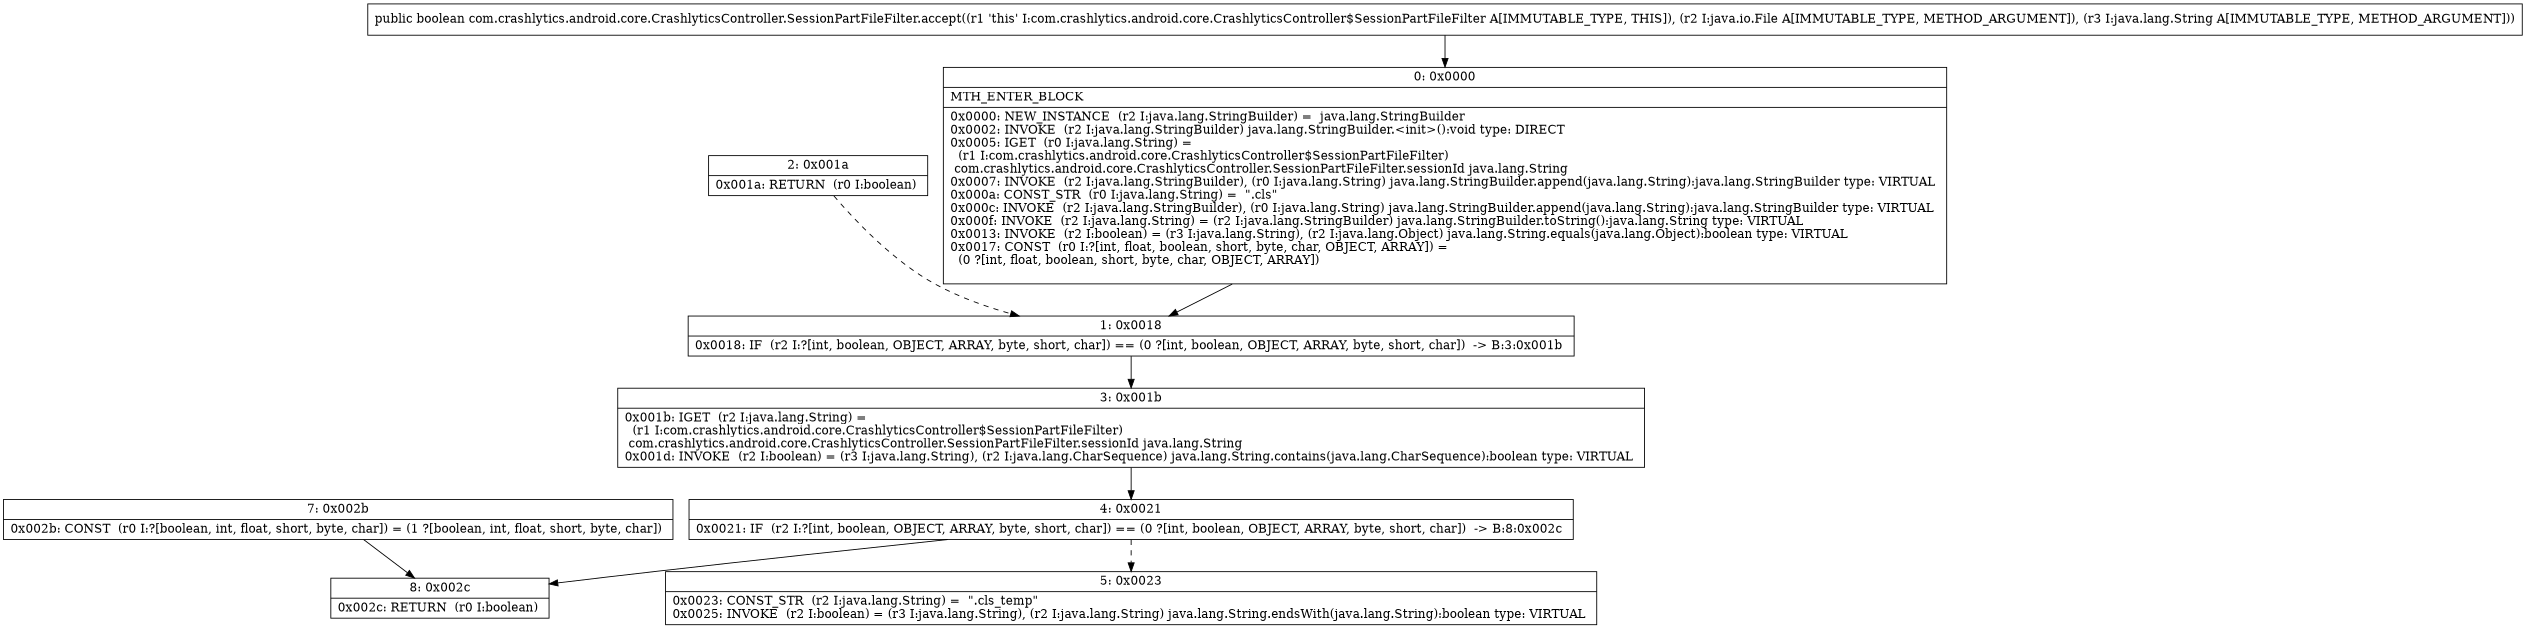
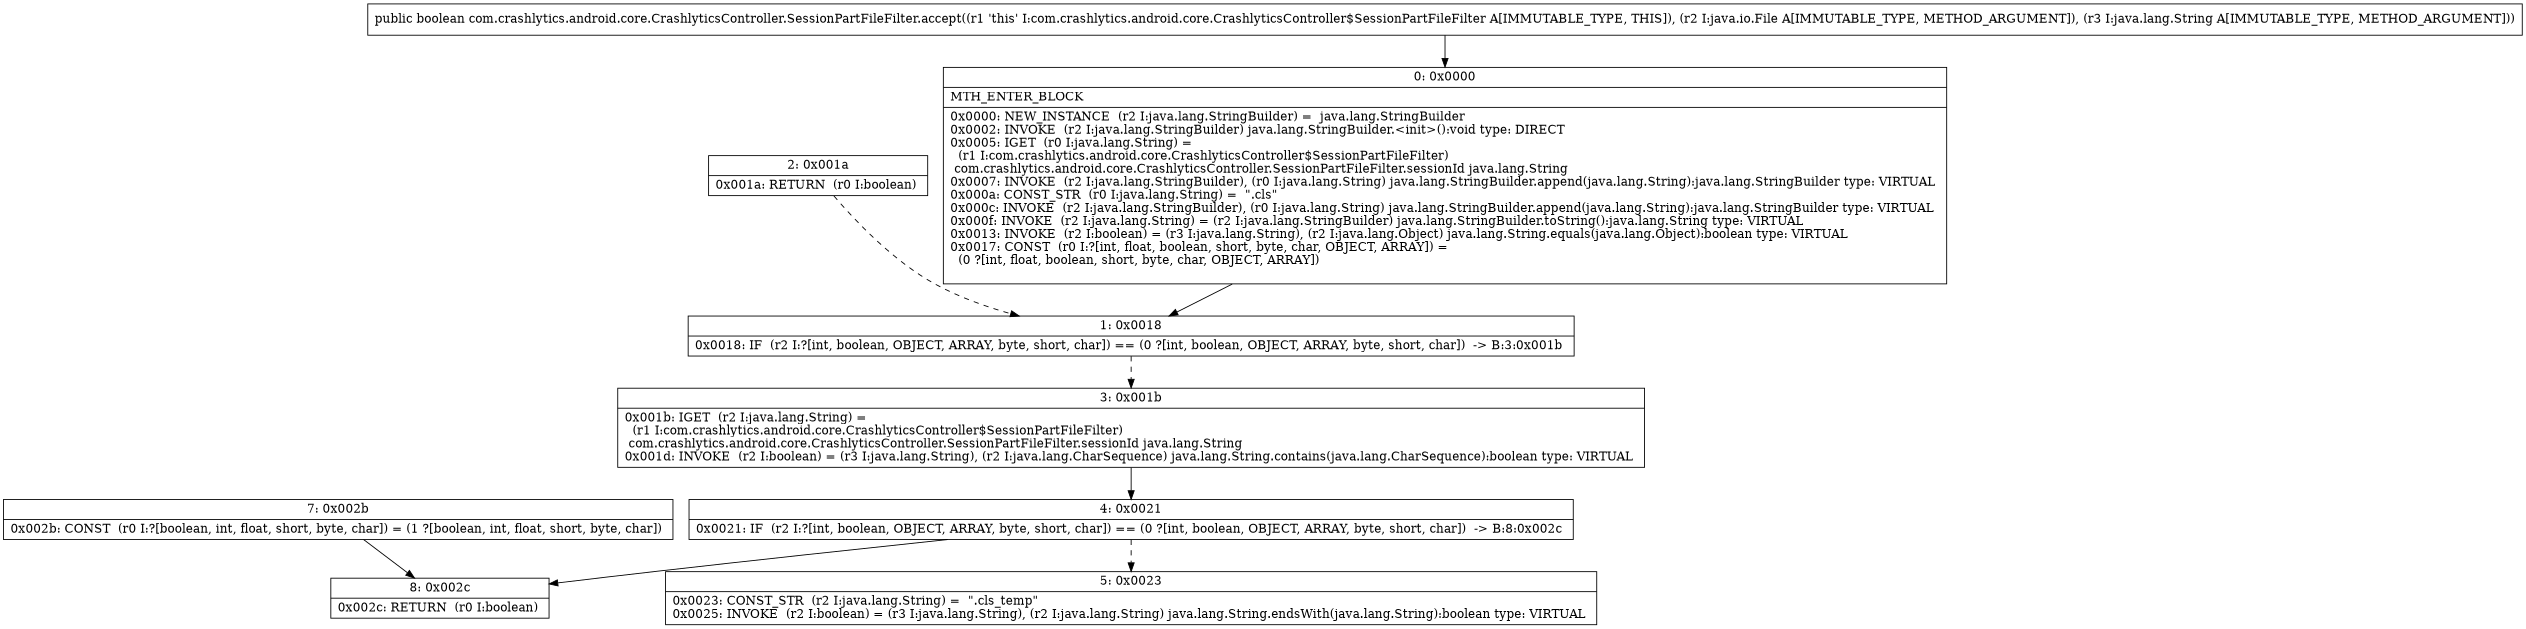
(1131, 368) -> (1131, 368)
